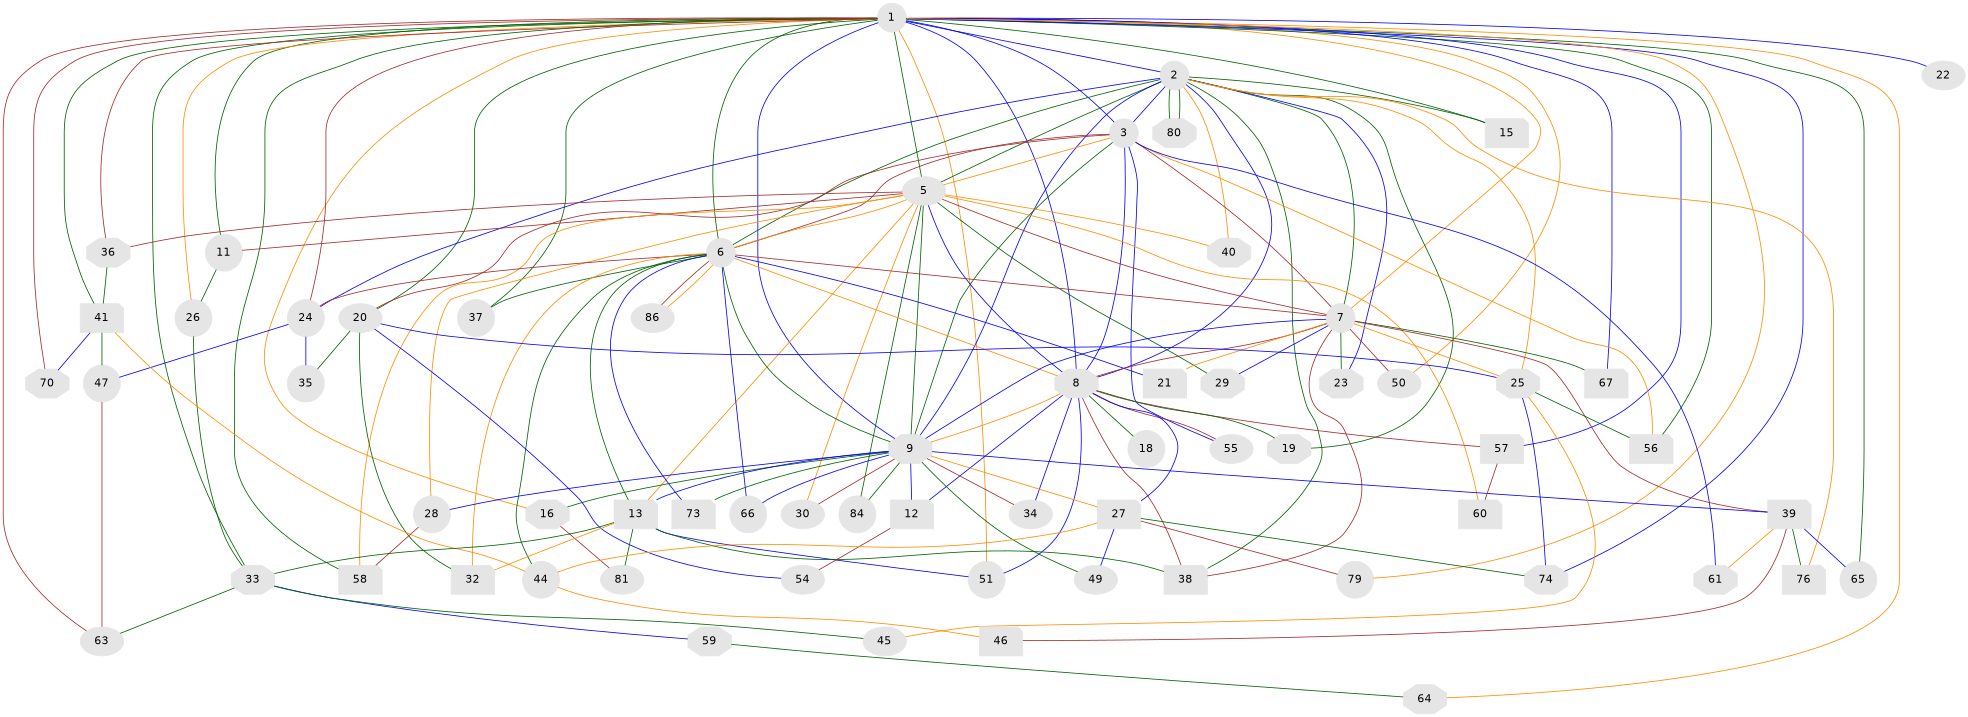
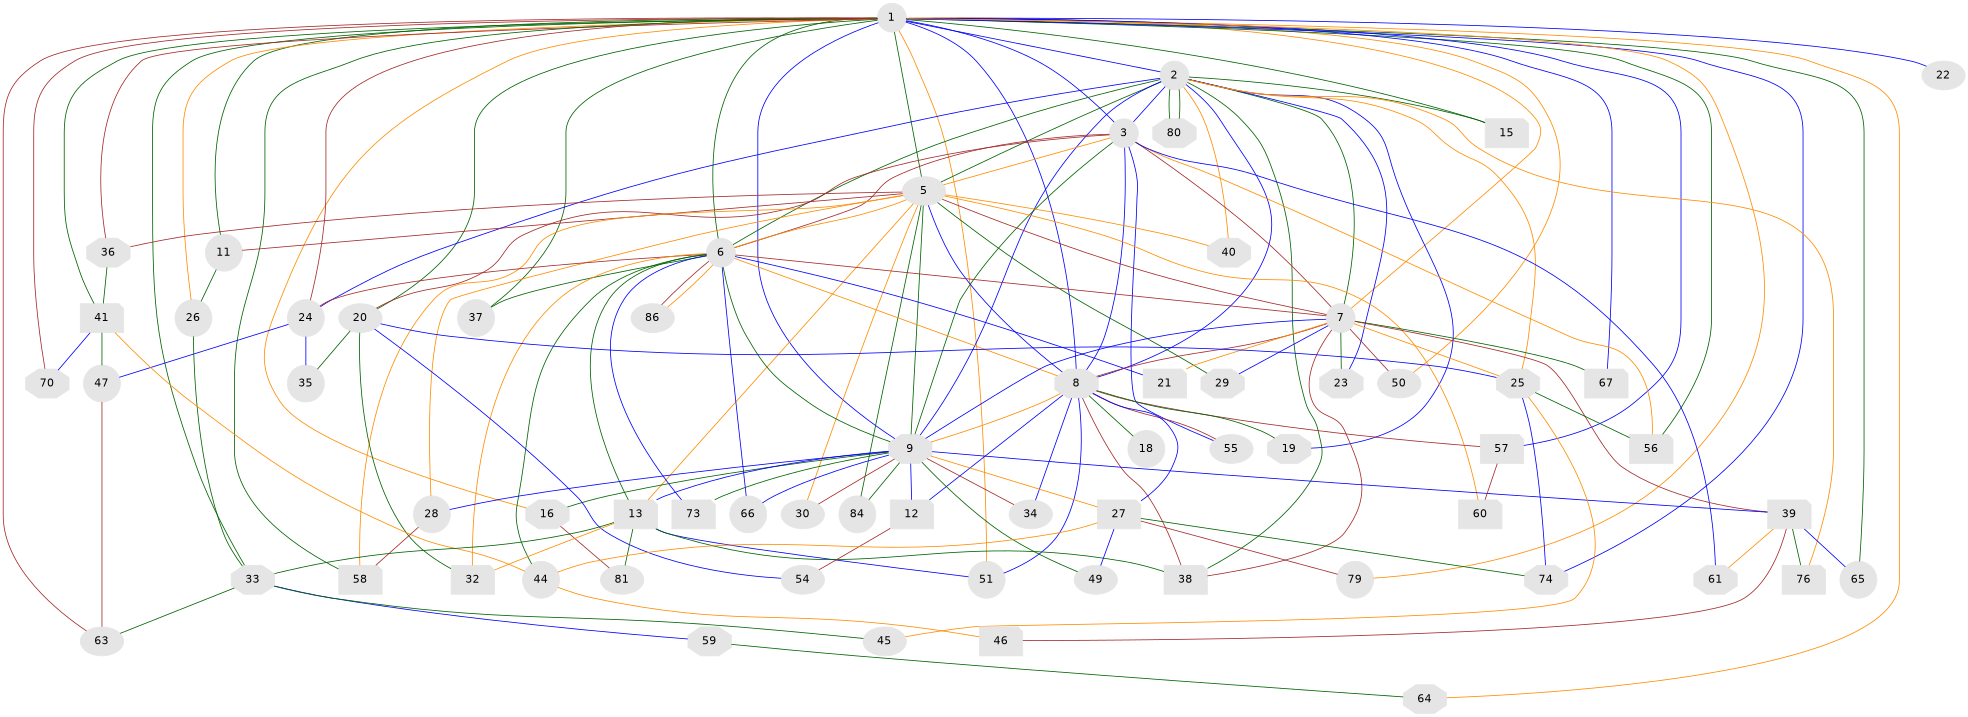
(1419, 233) -> (1419, 233)
